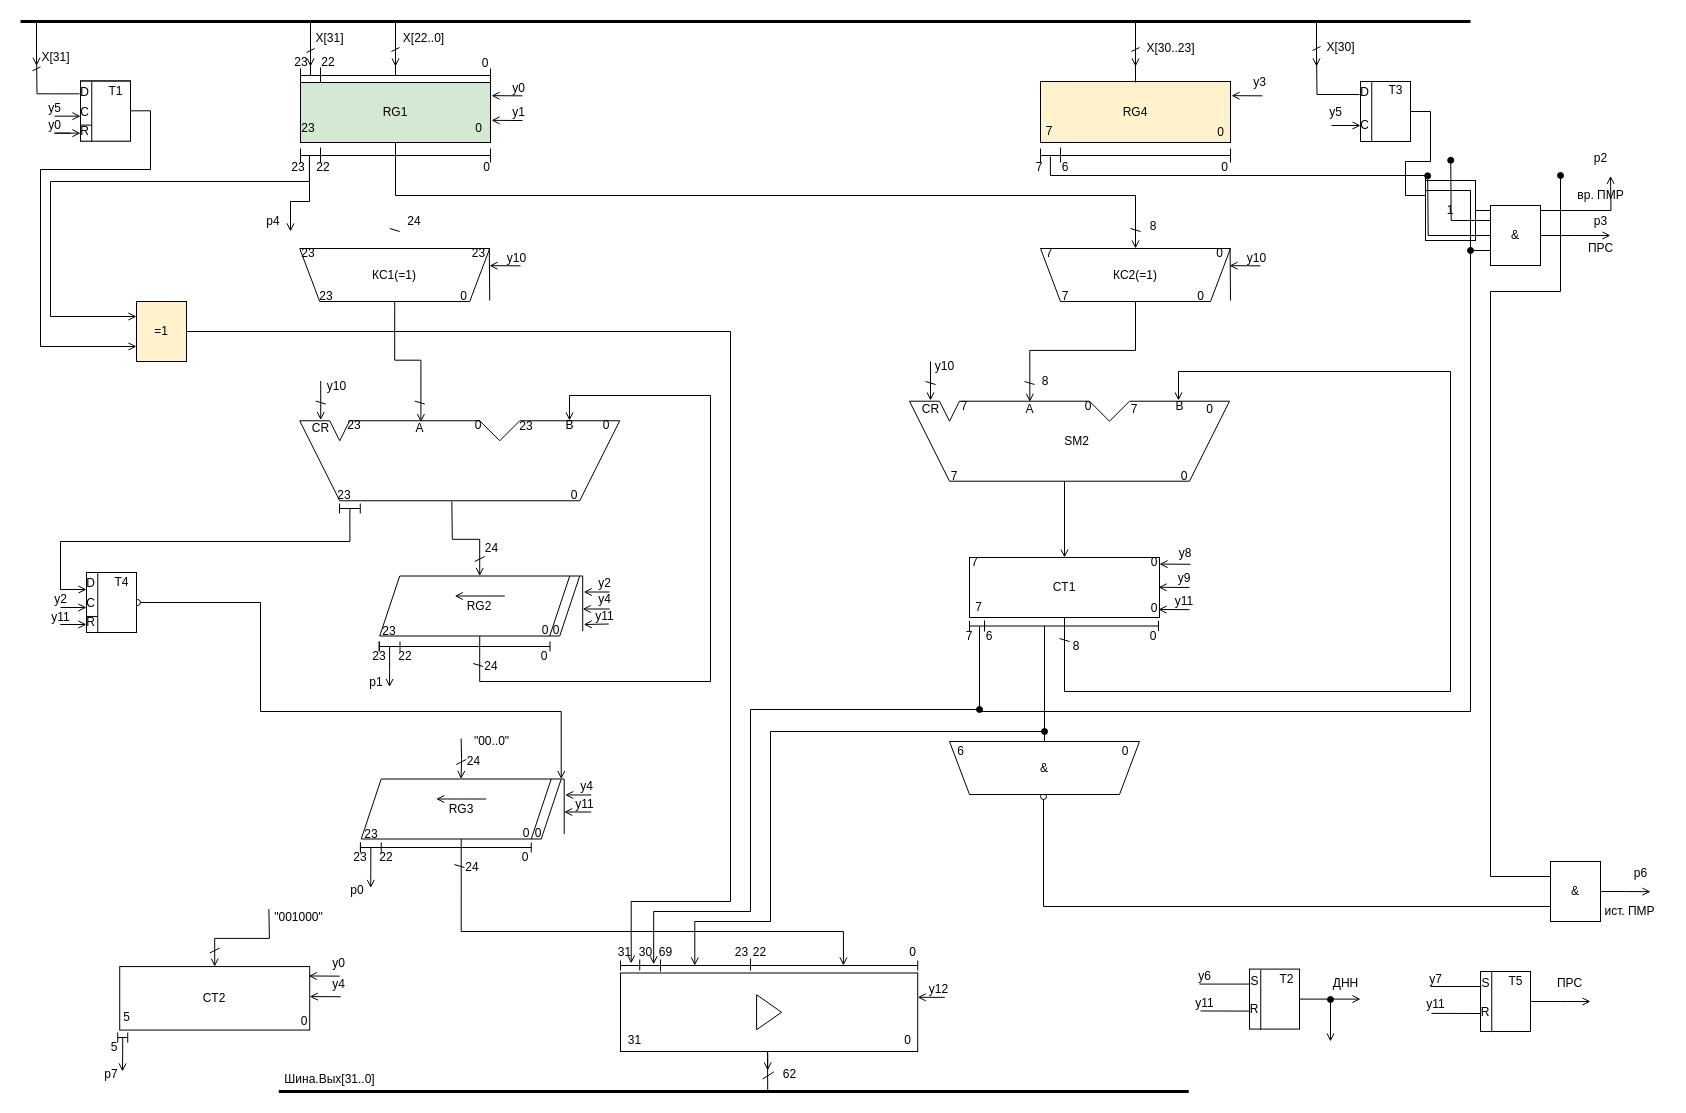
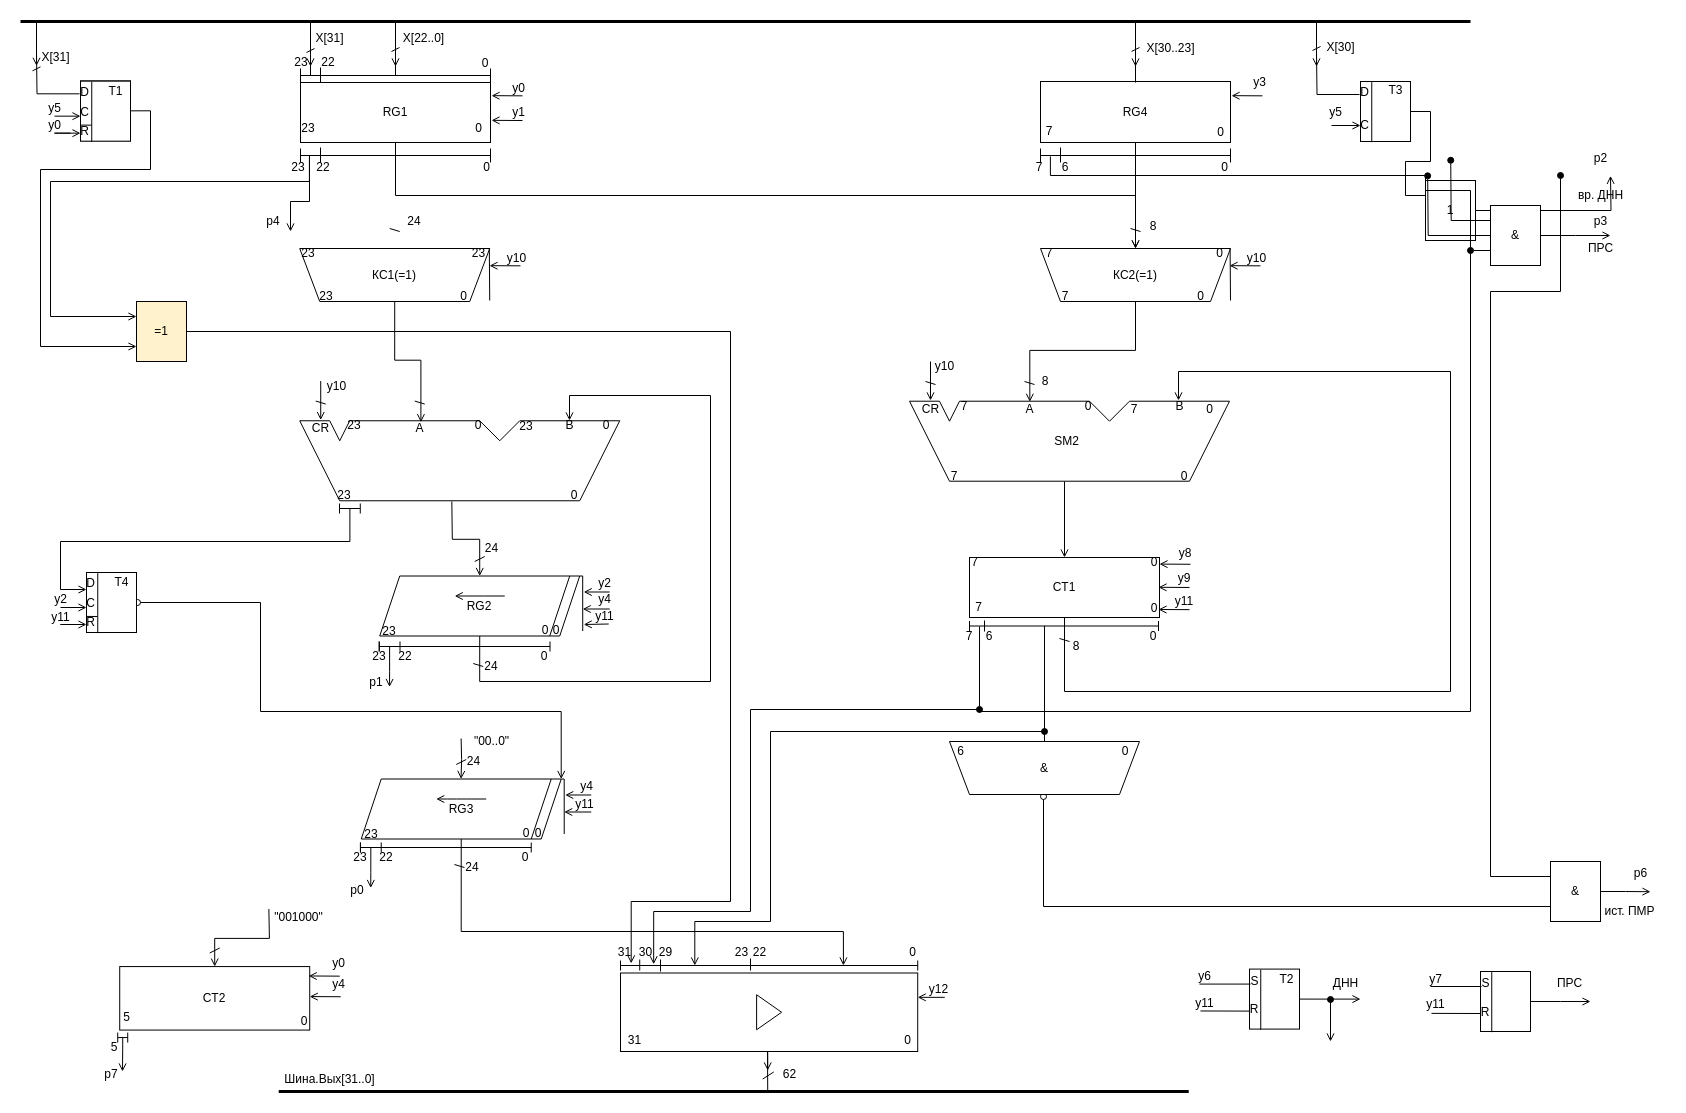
(1136, 112) -> (1136, 112)
(396, 113) -> (396, 113)
none -> (1136, 168)
(1601, 196) -> (1601, 196)
(1077, 442) -> (1067, 442)
(666, 953) -> (666, 953)
(1516, 982) -> none
